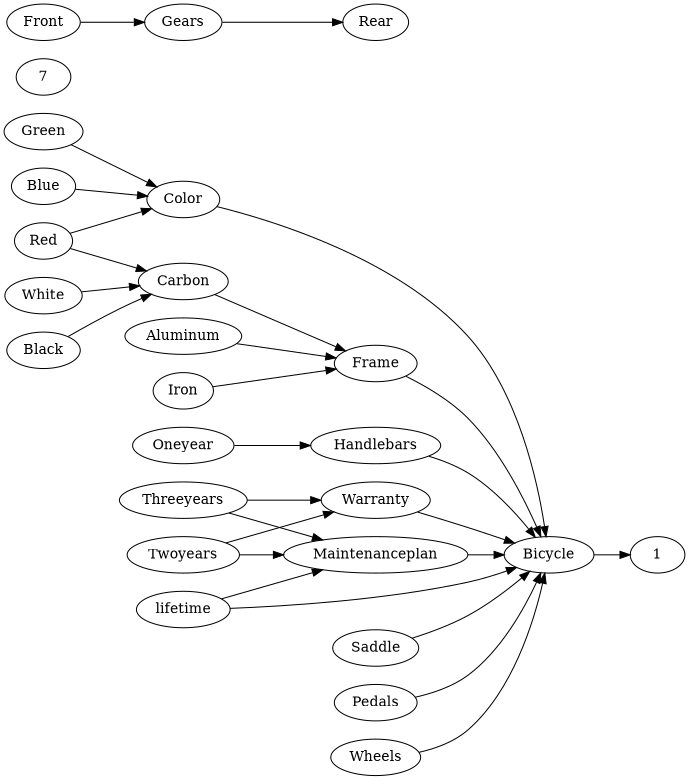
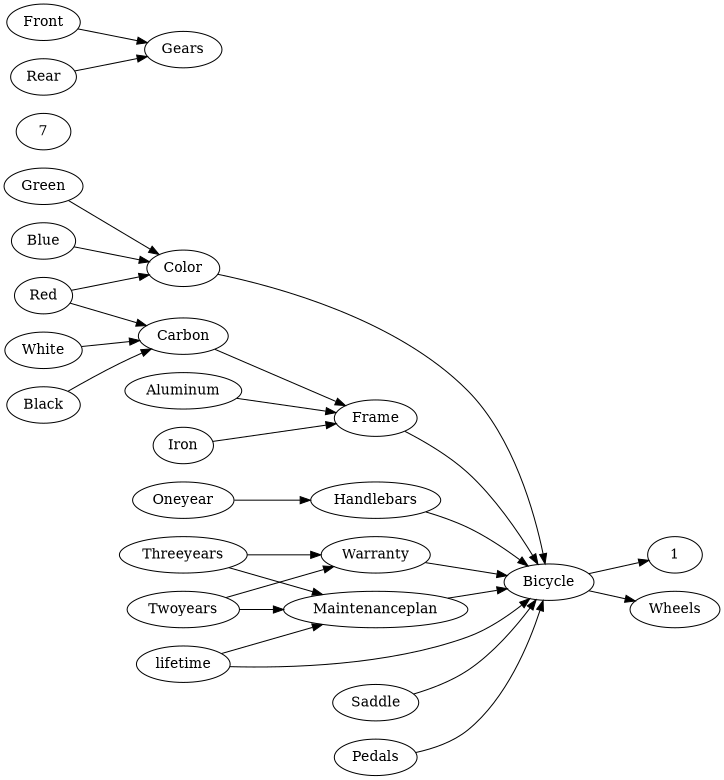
(277, 22) -> (106, 65)
(503, 686) -> (607, 595)
